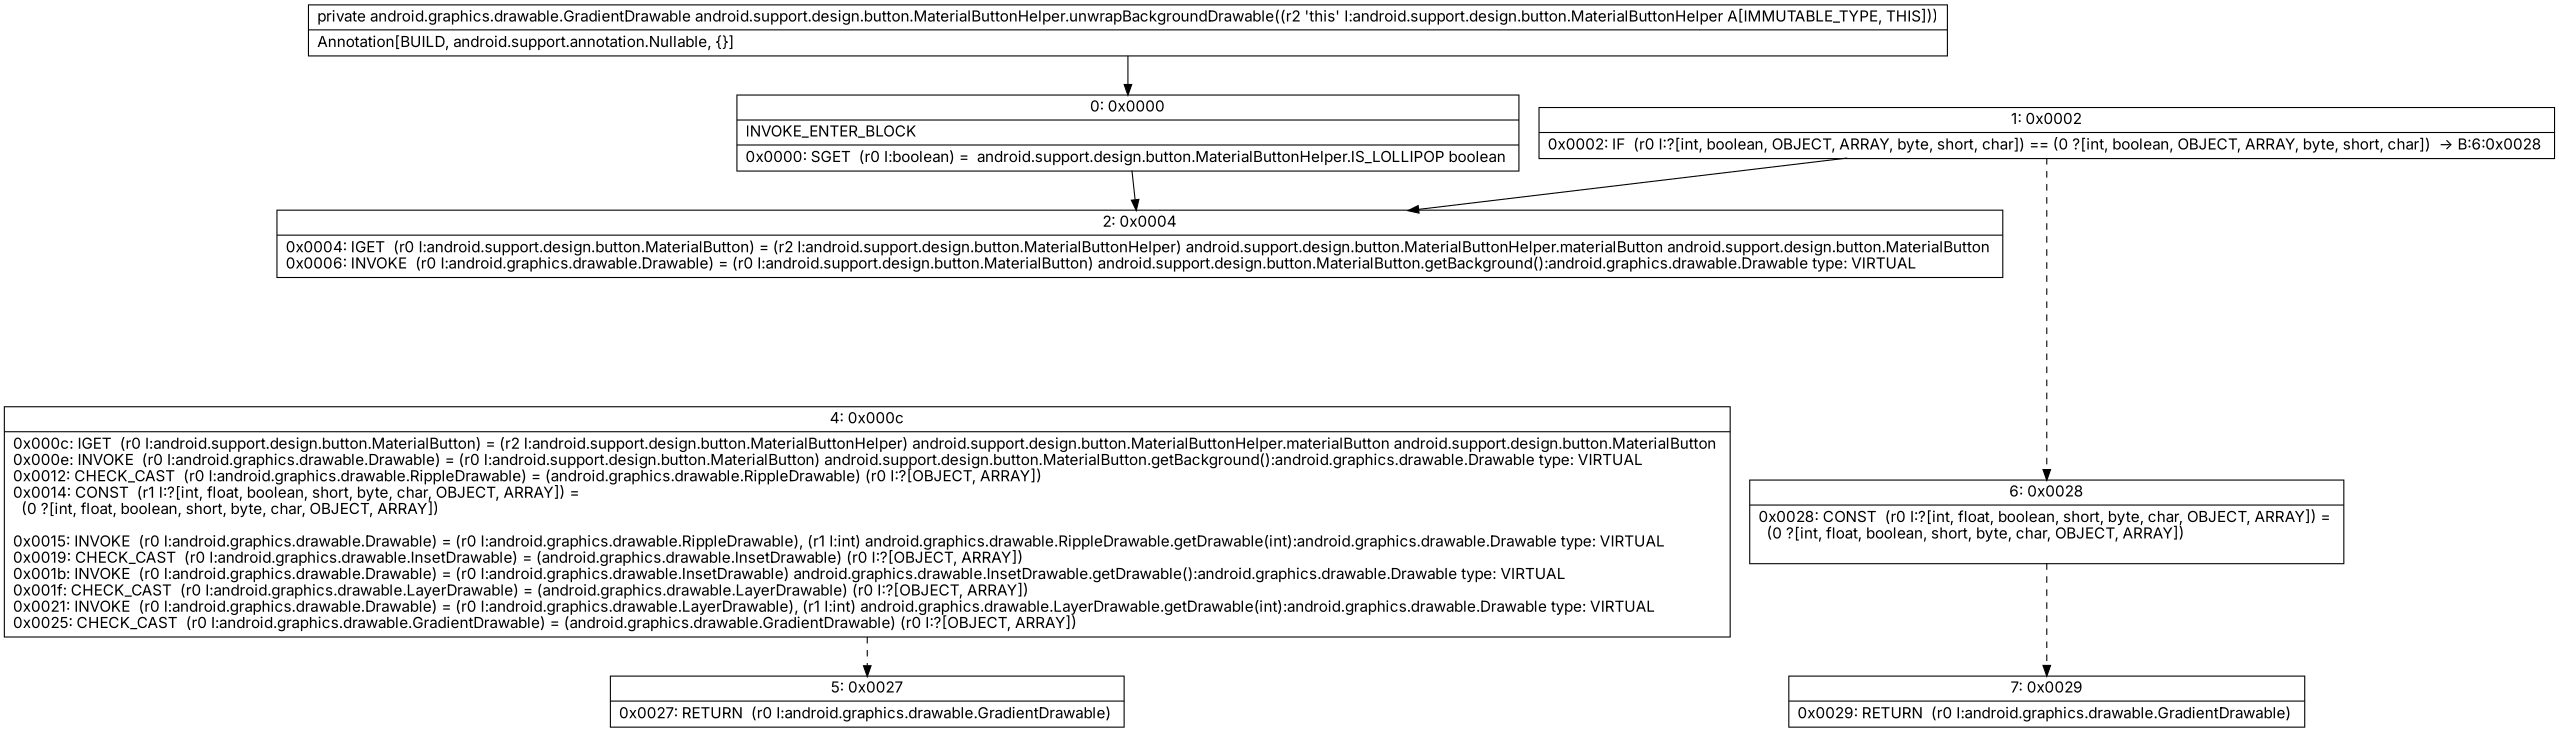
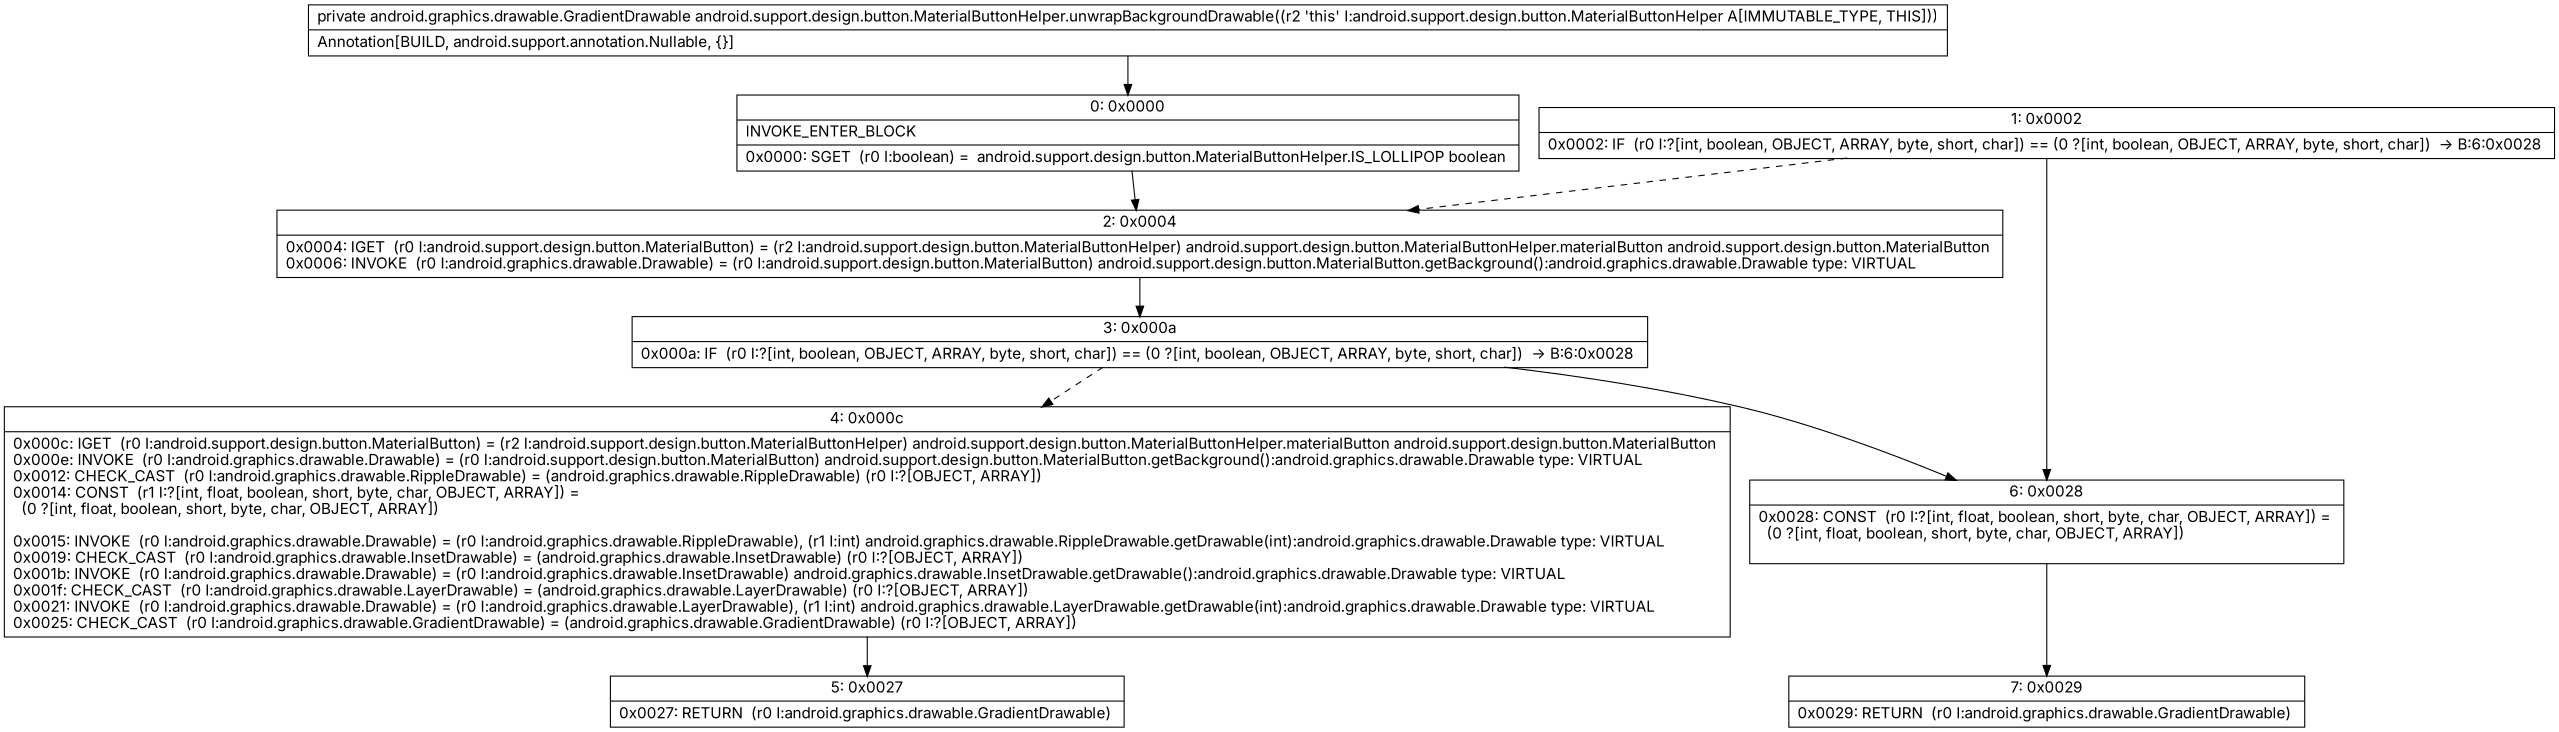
(1633, 184) -> (1633, 184)
(2047, 314) -> (2047, 314)
none -> (1140, 342)
(2047, 614) -> (2047, 614)
(867, 651) -> (867, 651)
